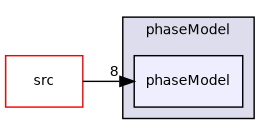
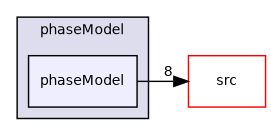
(101, 81) -> (157, 81)
